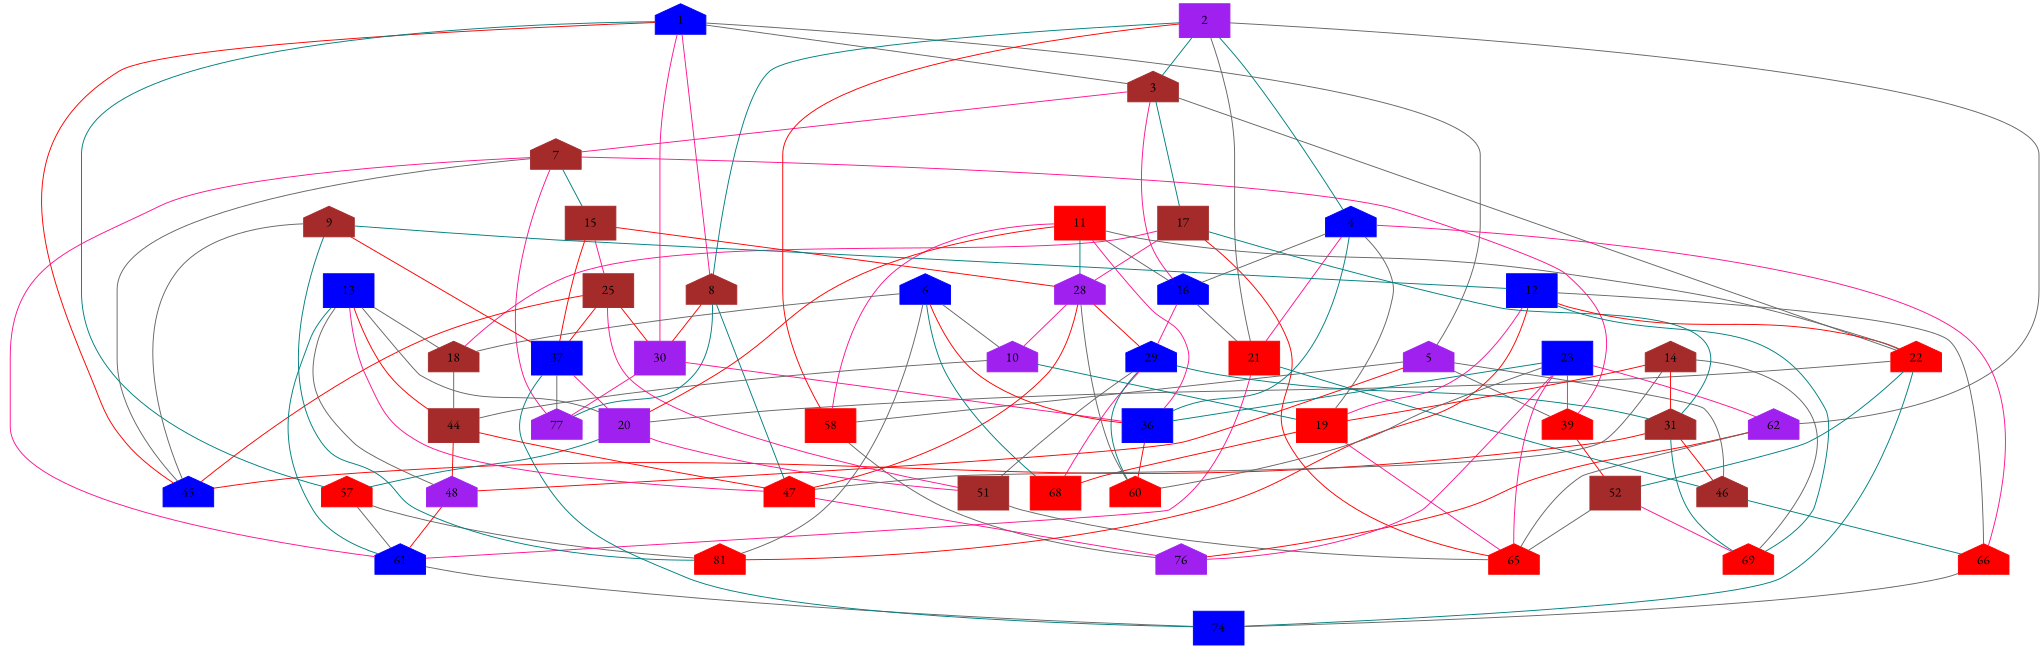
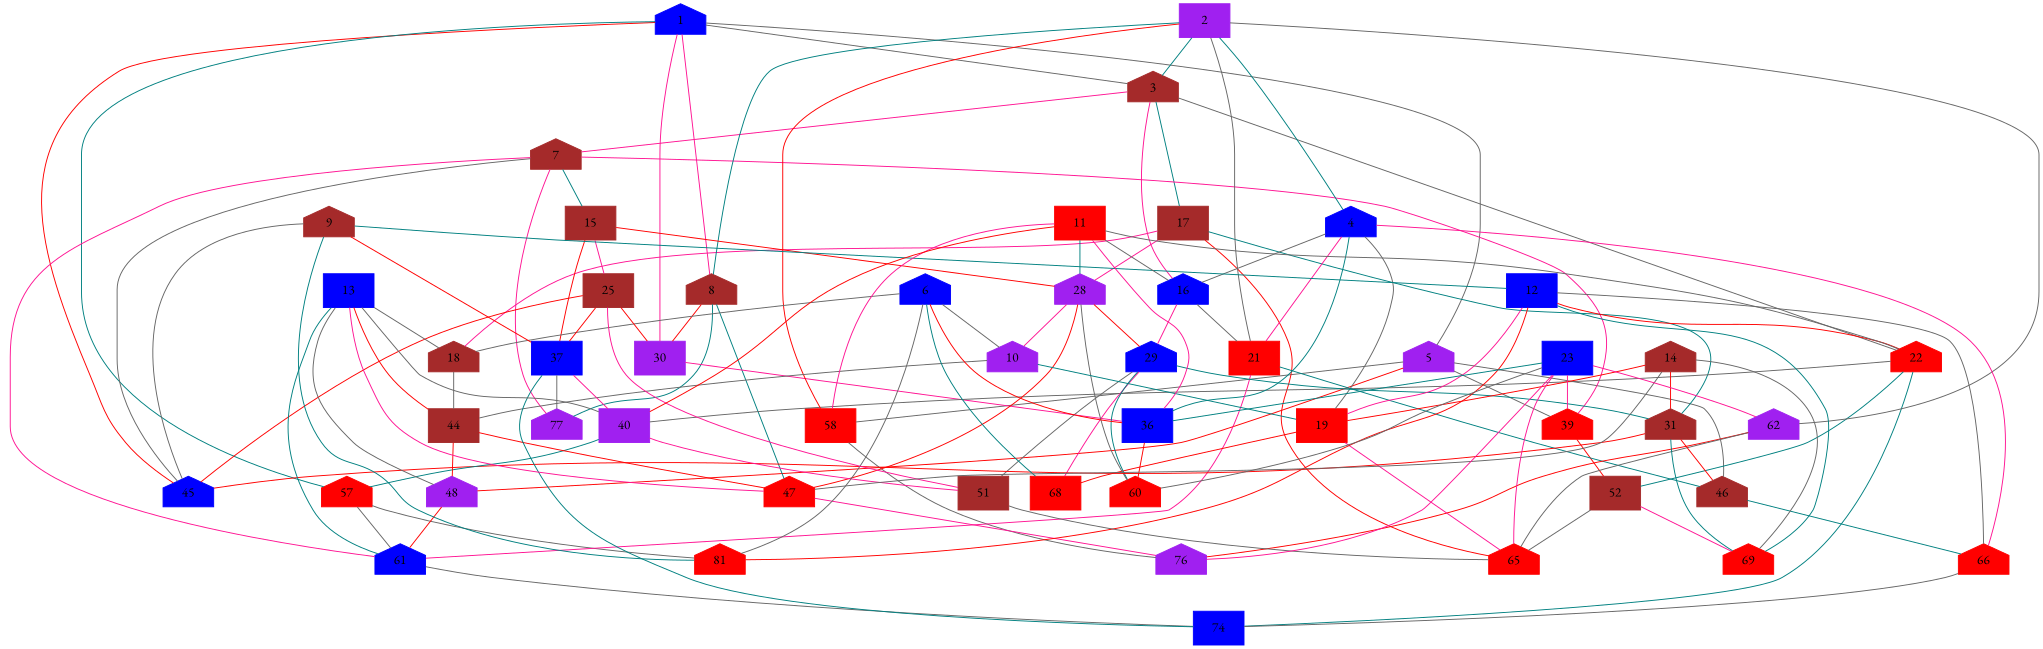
(611, 390) -> none
(624, 426) -> (624, 426)
